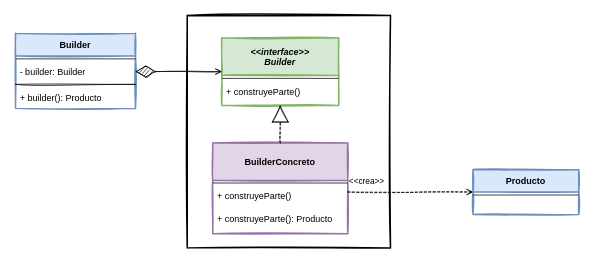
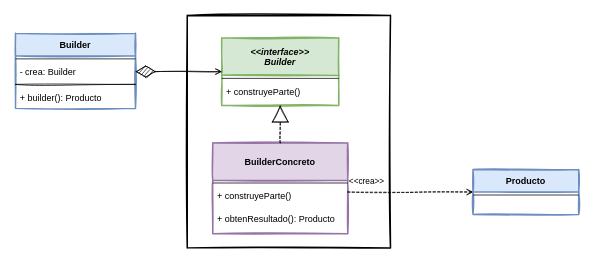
(57, 72) -> (51, 72)
(284, 219) -> (283, 219)
